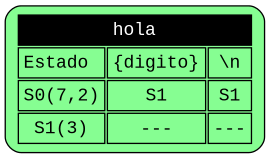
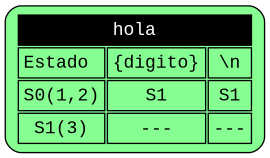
(62, 95) -> (62, 95)
